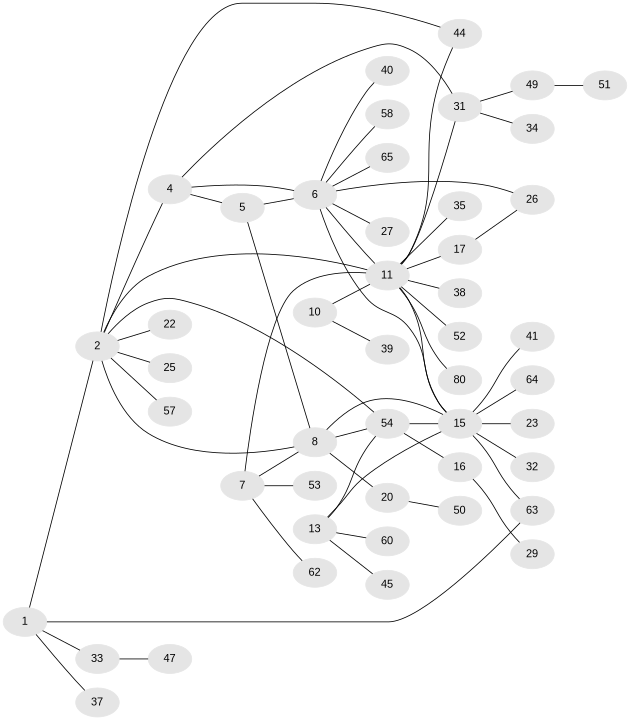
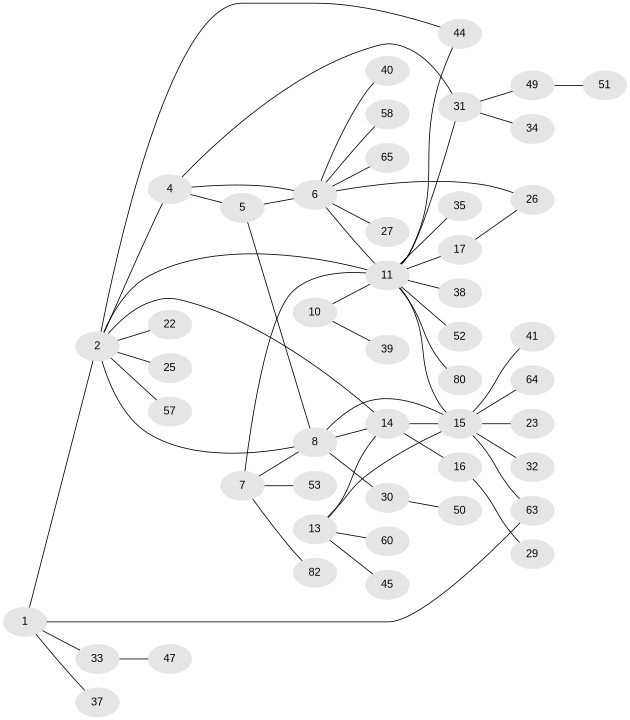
(385, 311) -> none
(387, 424) -> (387, 424)
(387, 498) -> (387, 498)
(315, 573) -> (315, 573)
